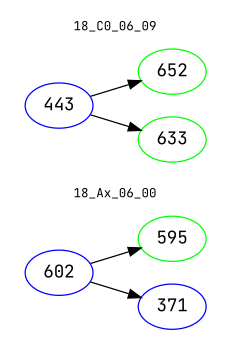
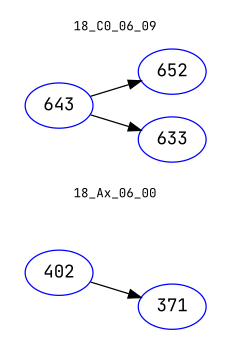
(172, 72) -> (172, 72)
(59, 106) -> (59, 106)
(172, 140) -> (172, 140)
(172, 239) -> none
(59, 273) -> (59, 273)
